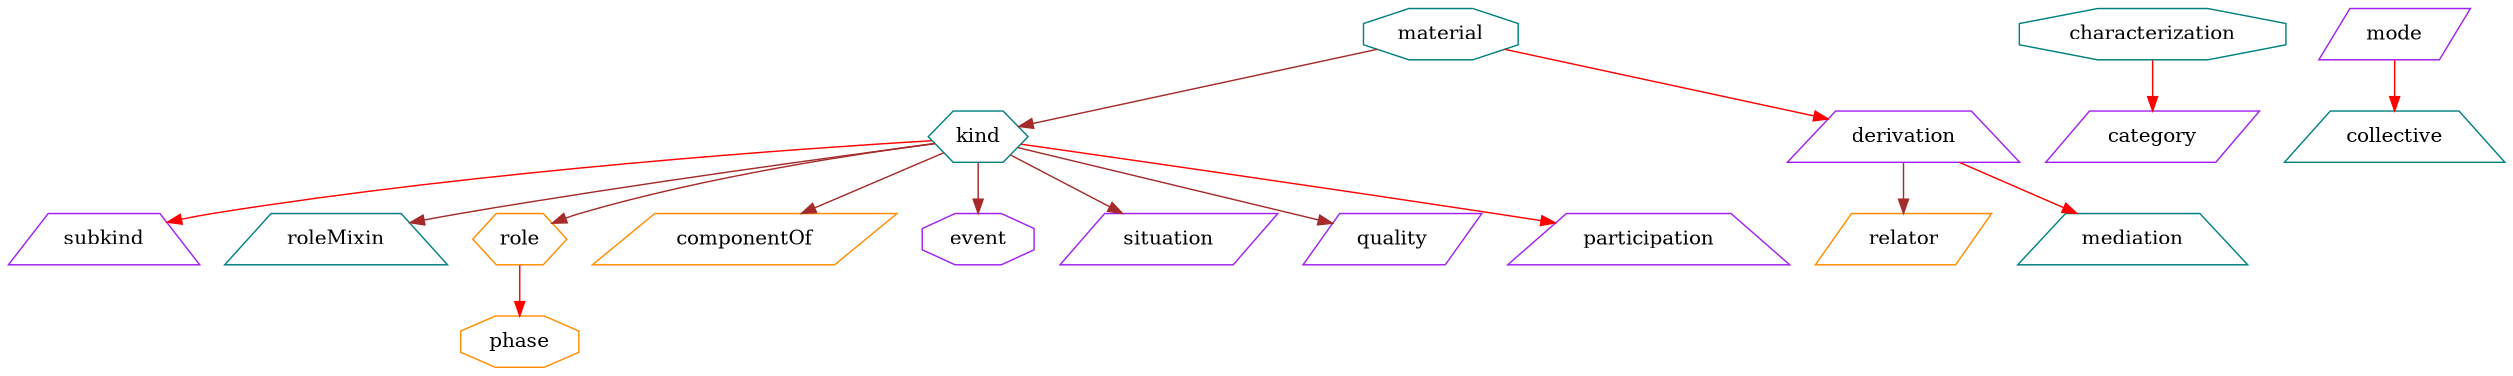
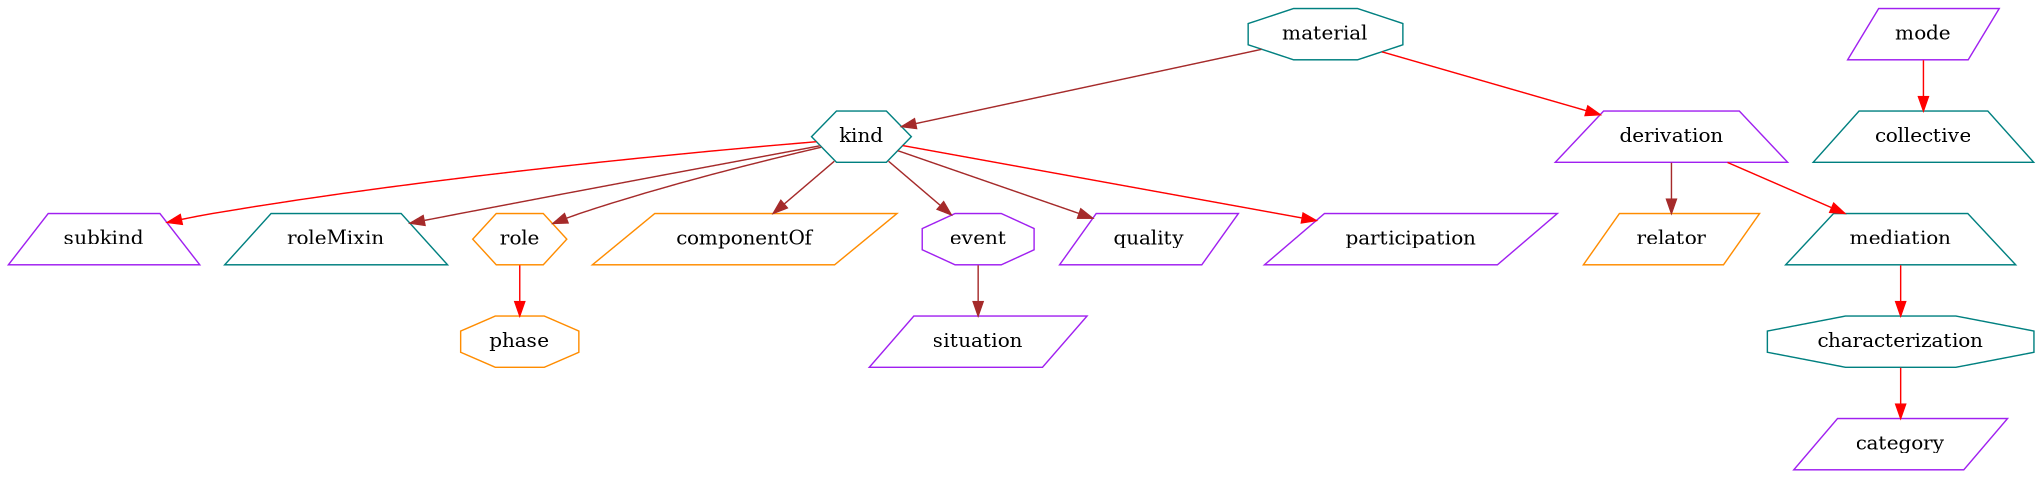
(1060, 181) -> (978, 283)
(1649, 239) -> (1411, 239)
none -> (1901, 283)
